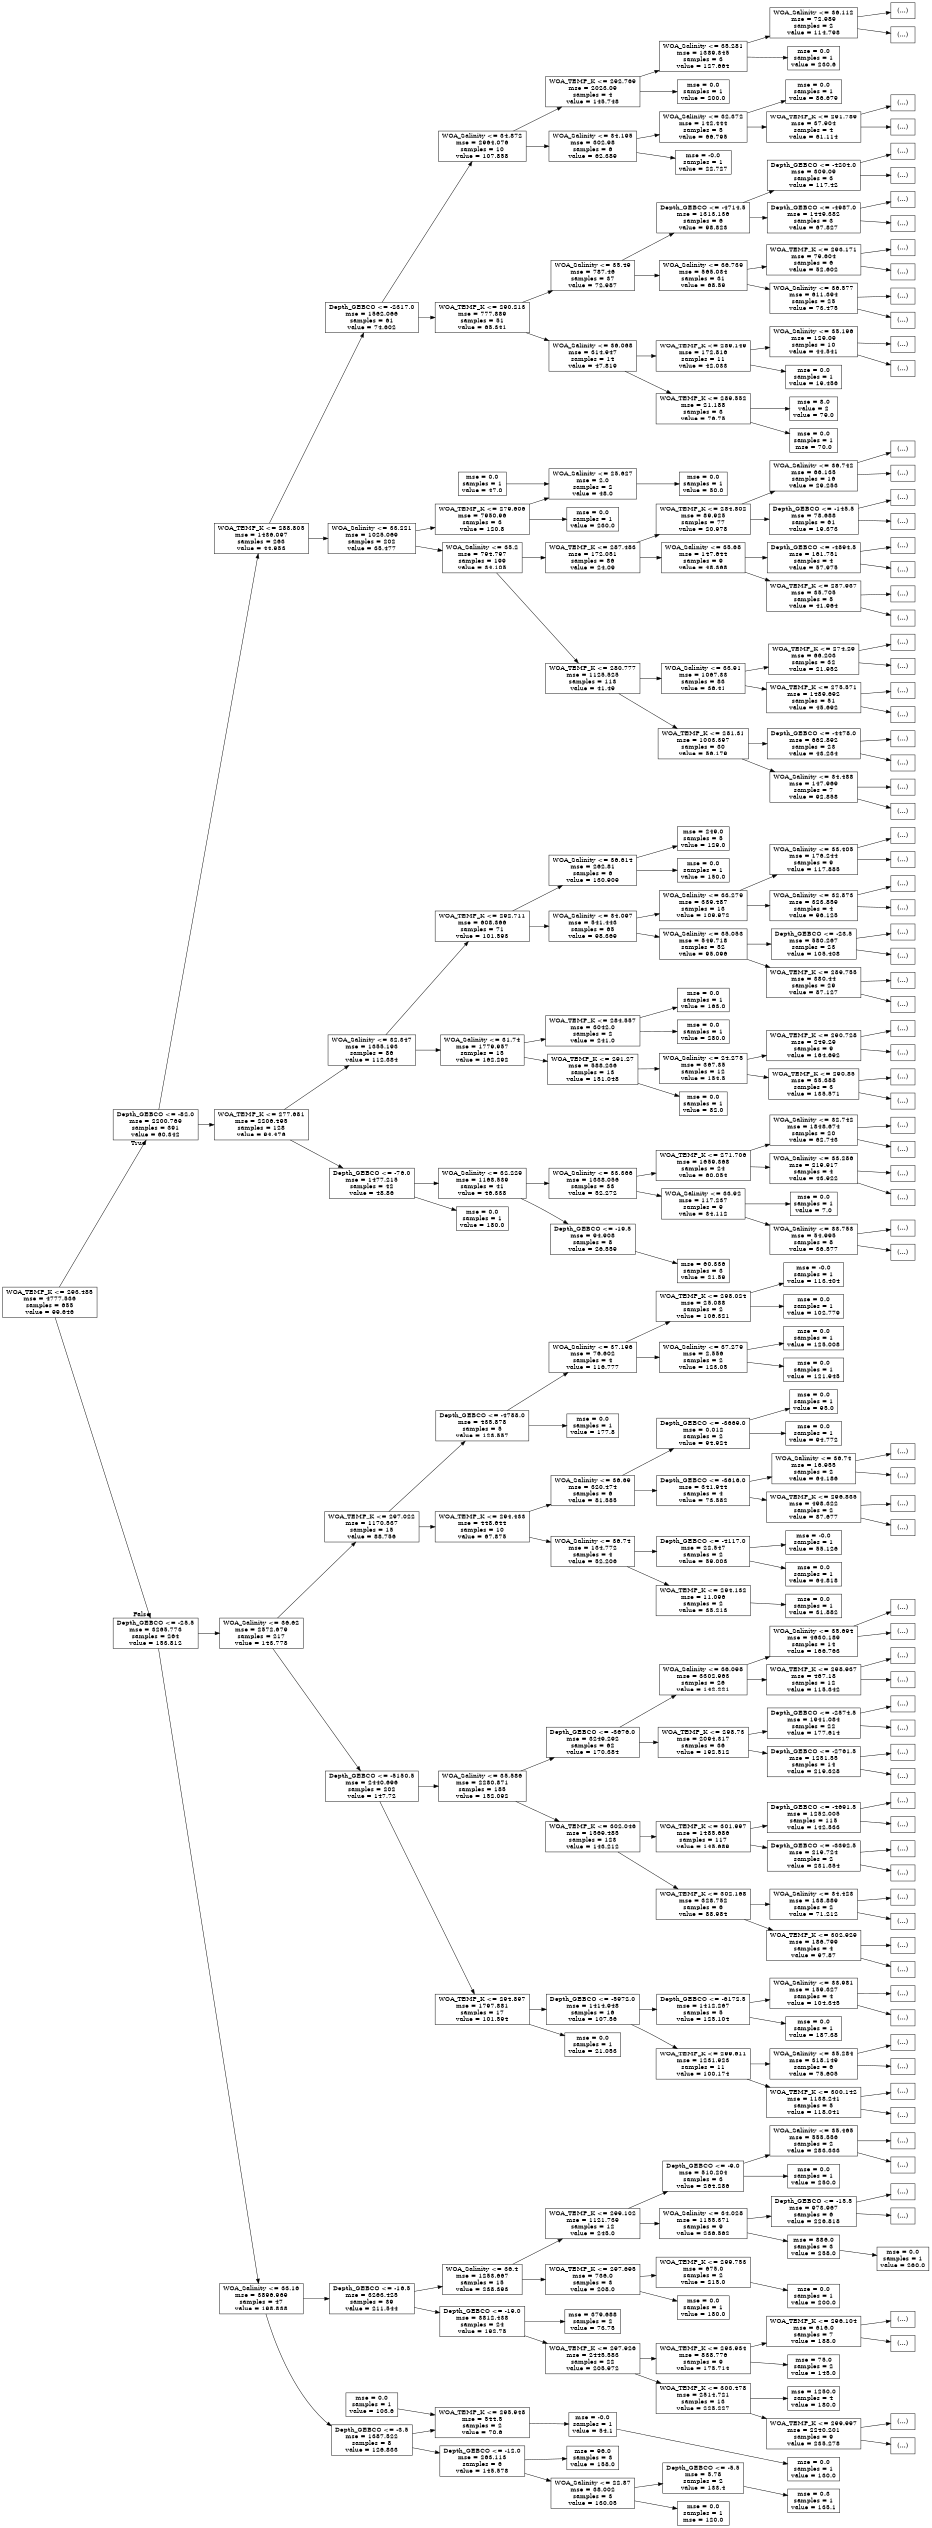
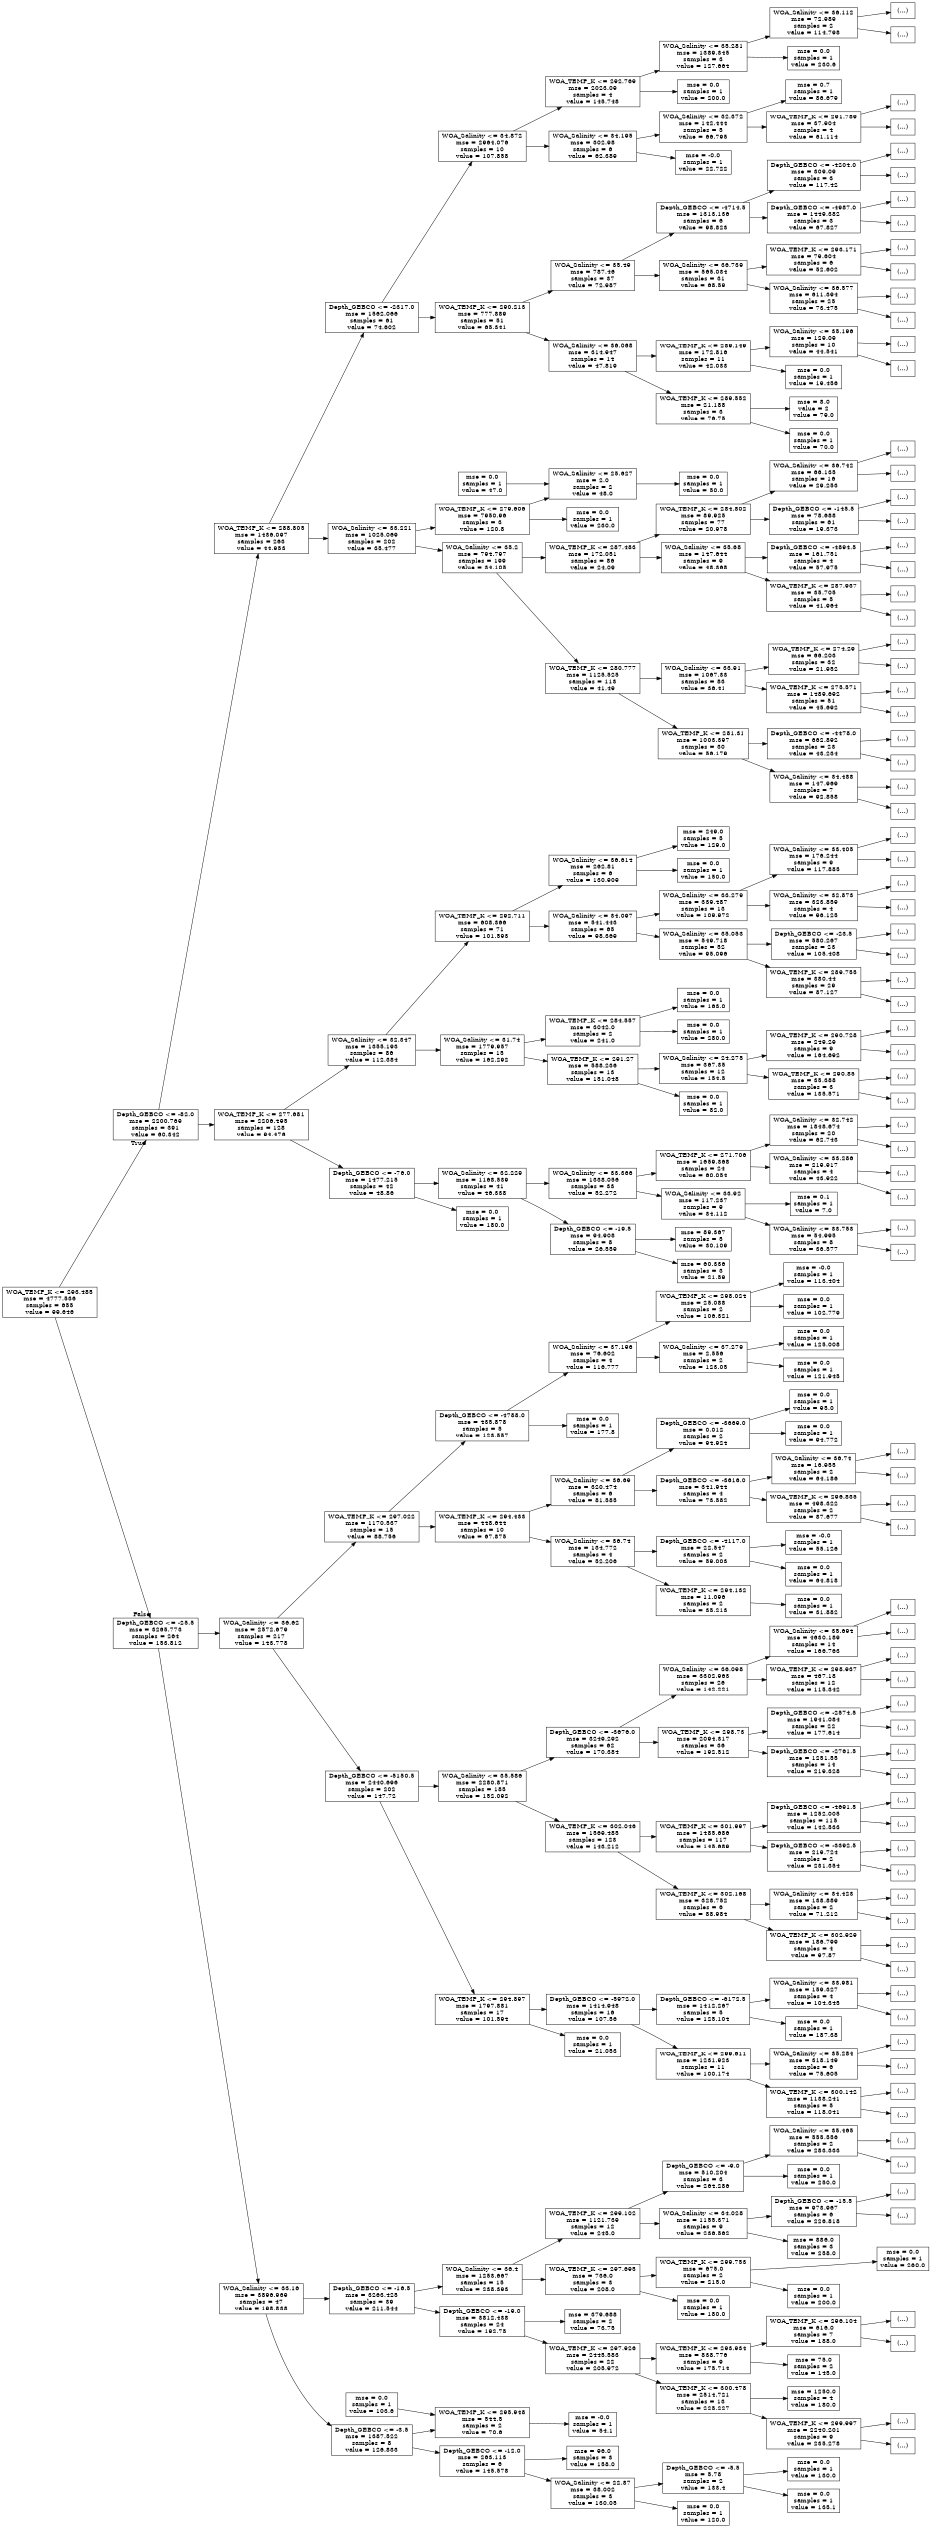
(814, 92) -> (814, 92)
(703, 162) -> (703, 162)
(814, 441) -> (814, 441)
(814, 1204) -> (814, 1204)
none -> (703, 1239)
(856, 2253) -> (812, 2266)
(700, 2446) -> (764, 2473)
(814, 2501) -> (814, 2501)
(703, 2513) -> (703, 2513)
